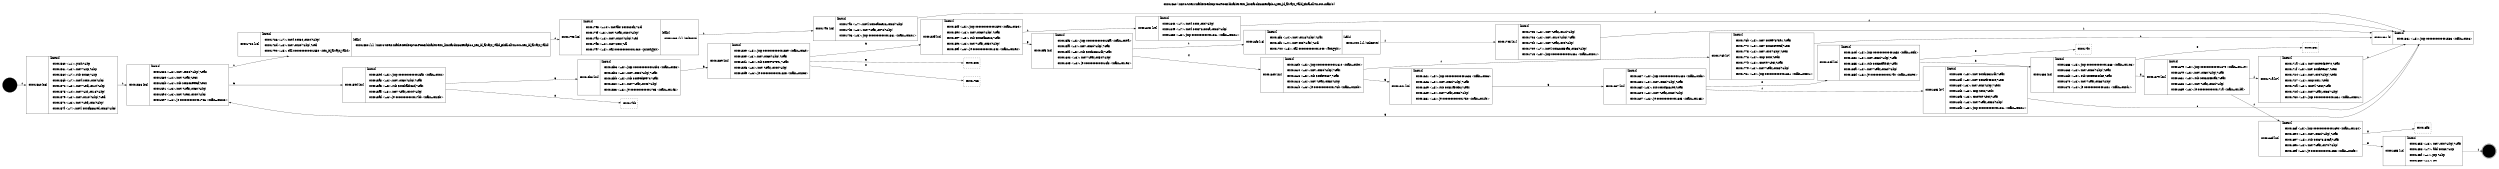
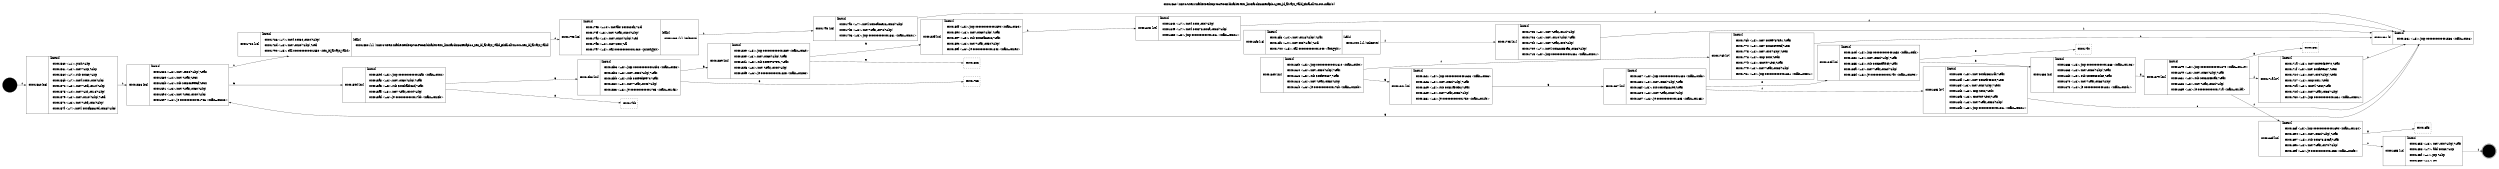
(2218, 50) -> (2270, 52)
(1082, 51) -> none
(886, 73) -> (821, 84)
(2367, 143) -> (2367, 143)
